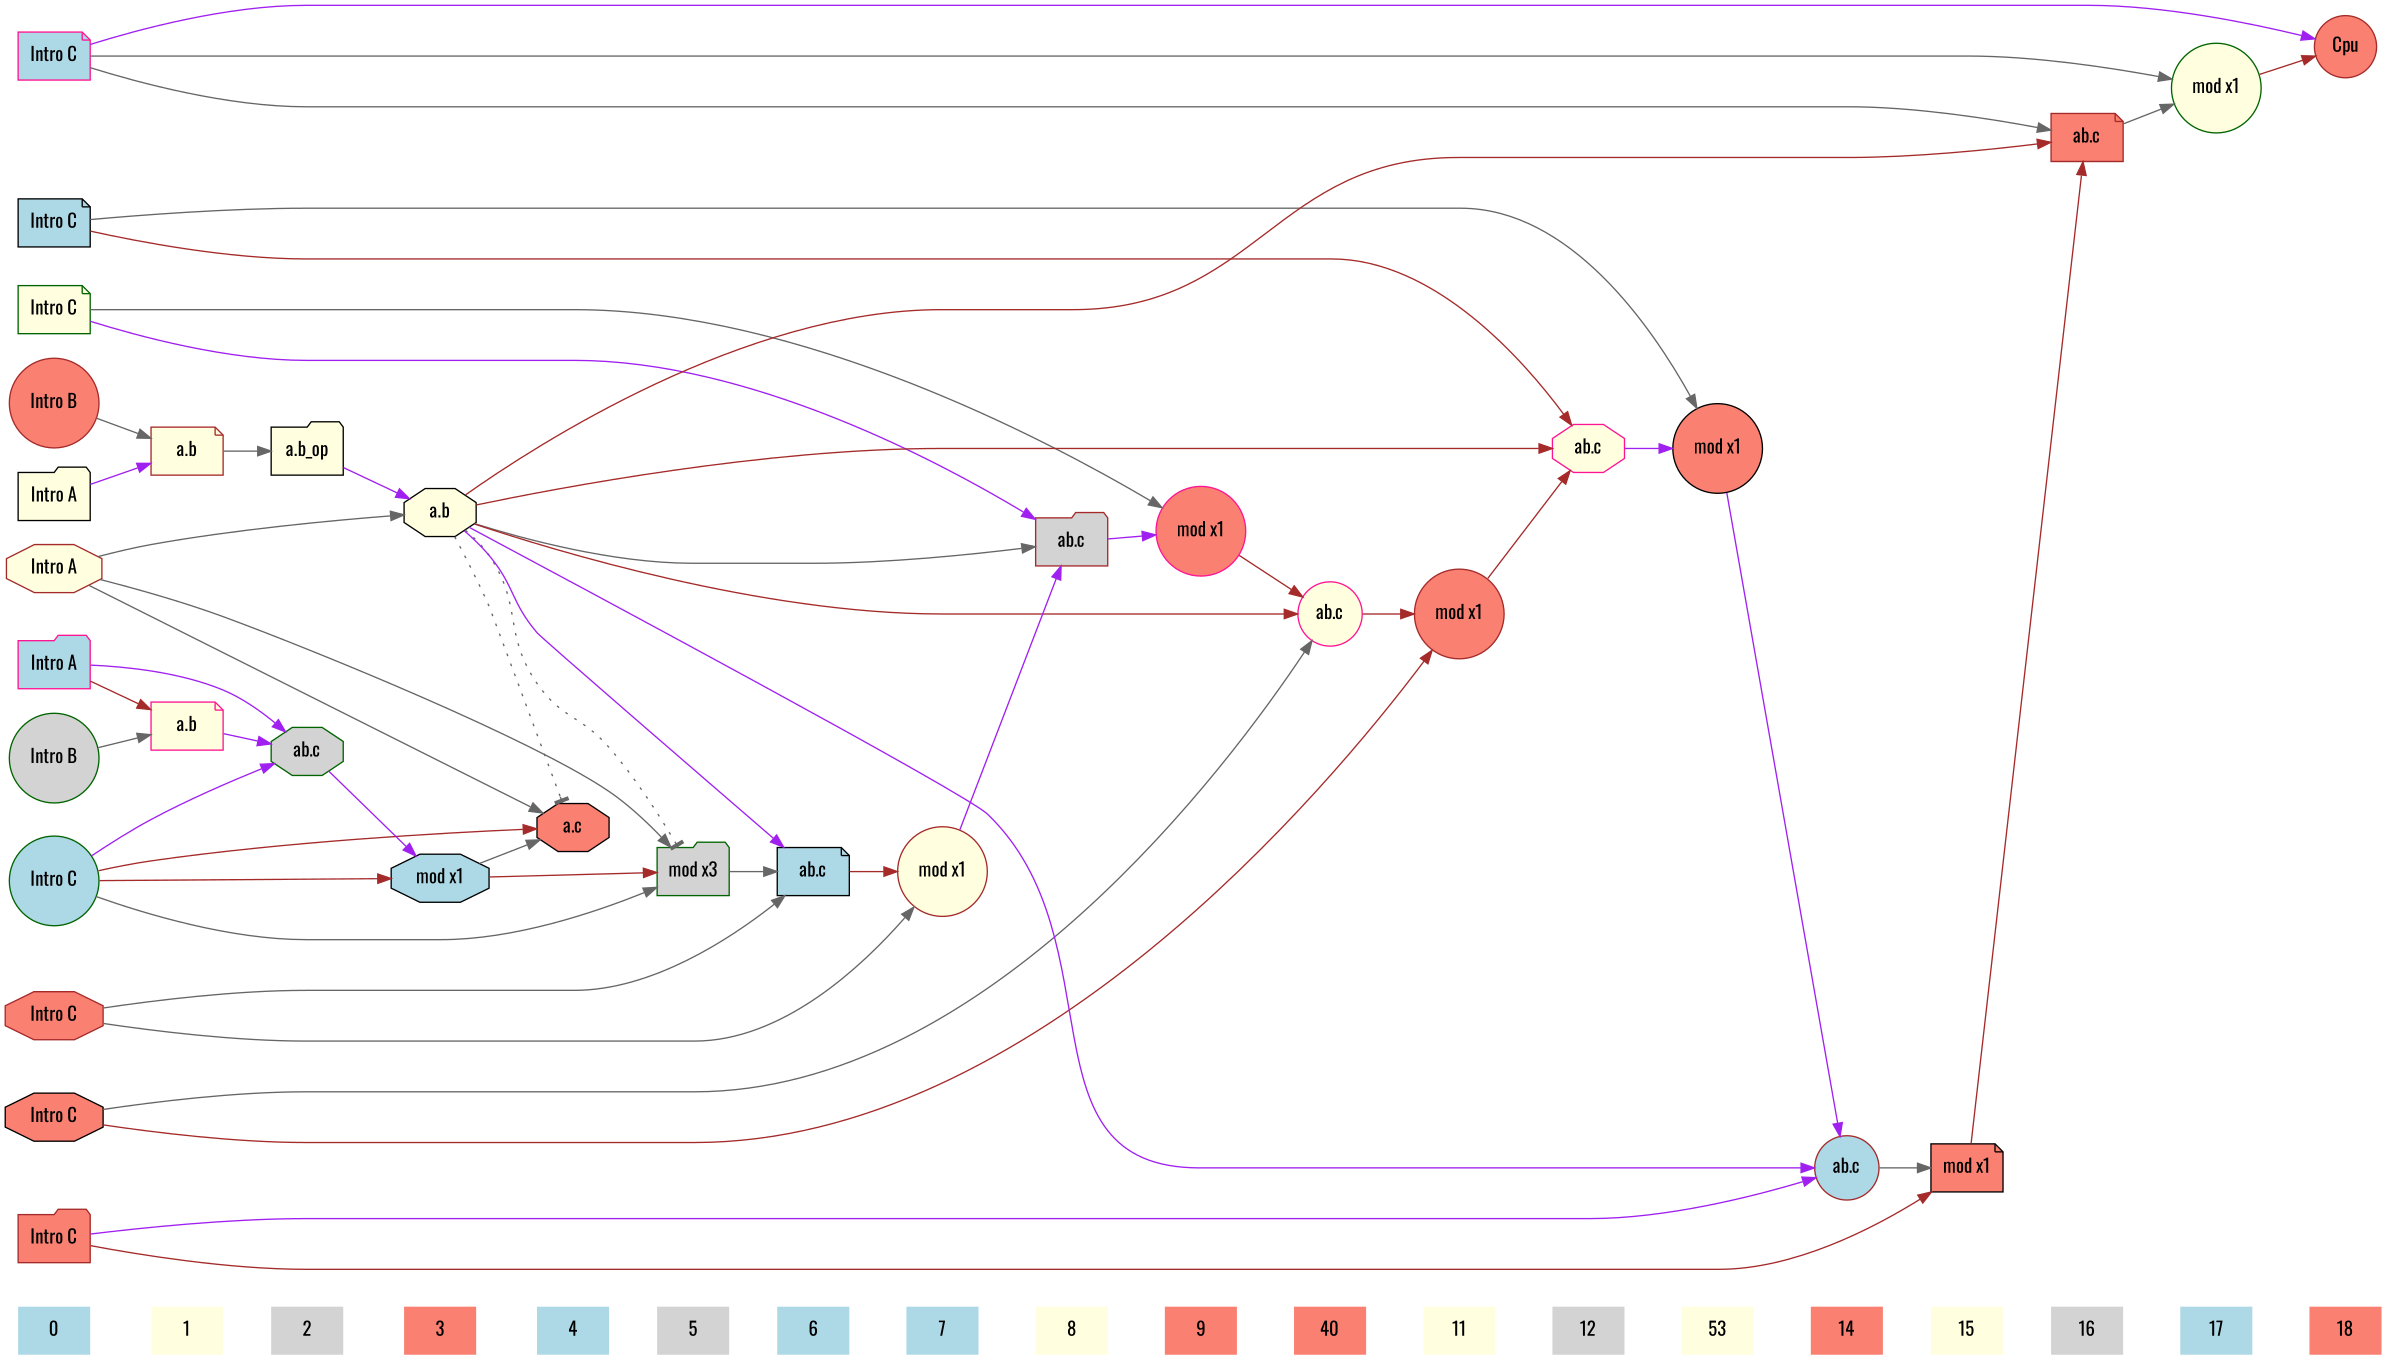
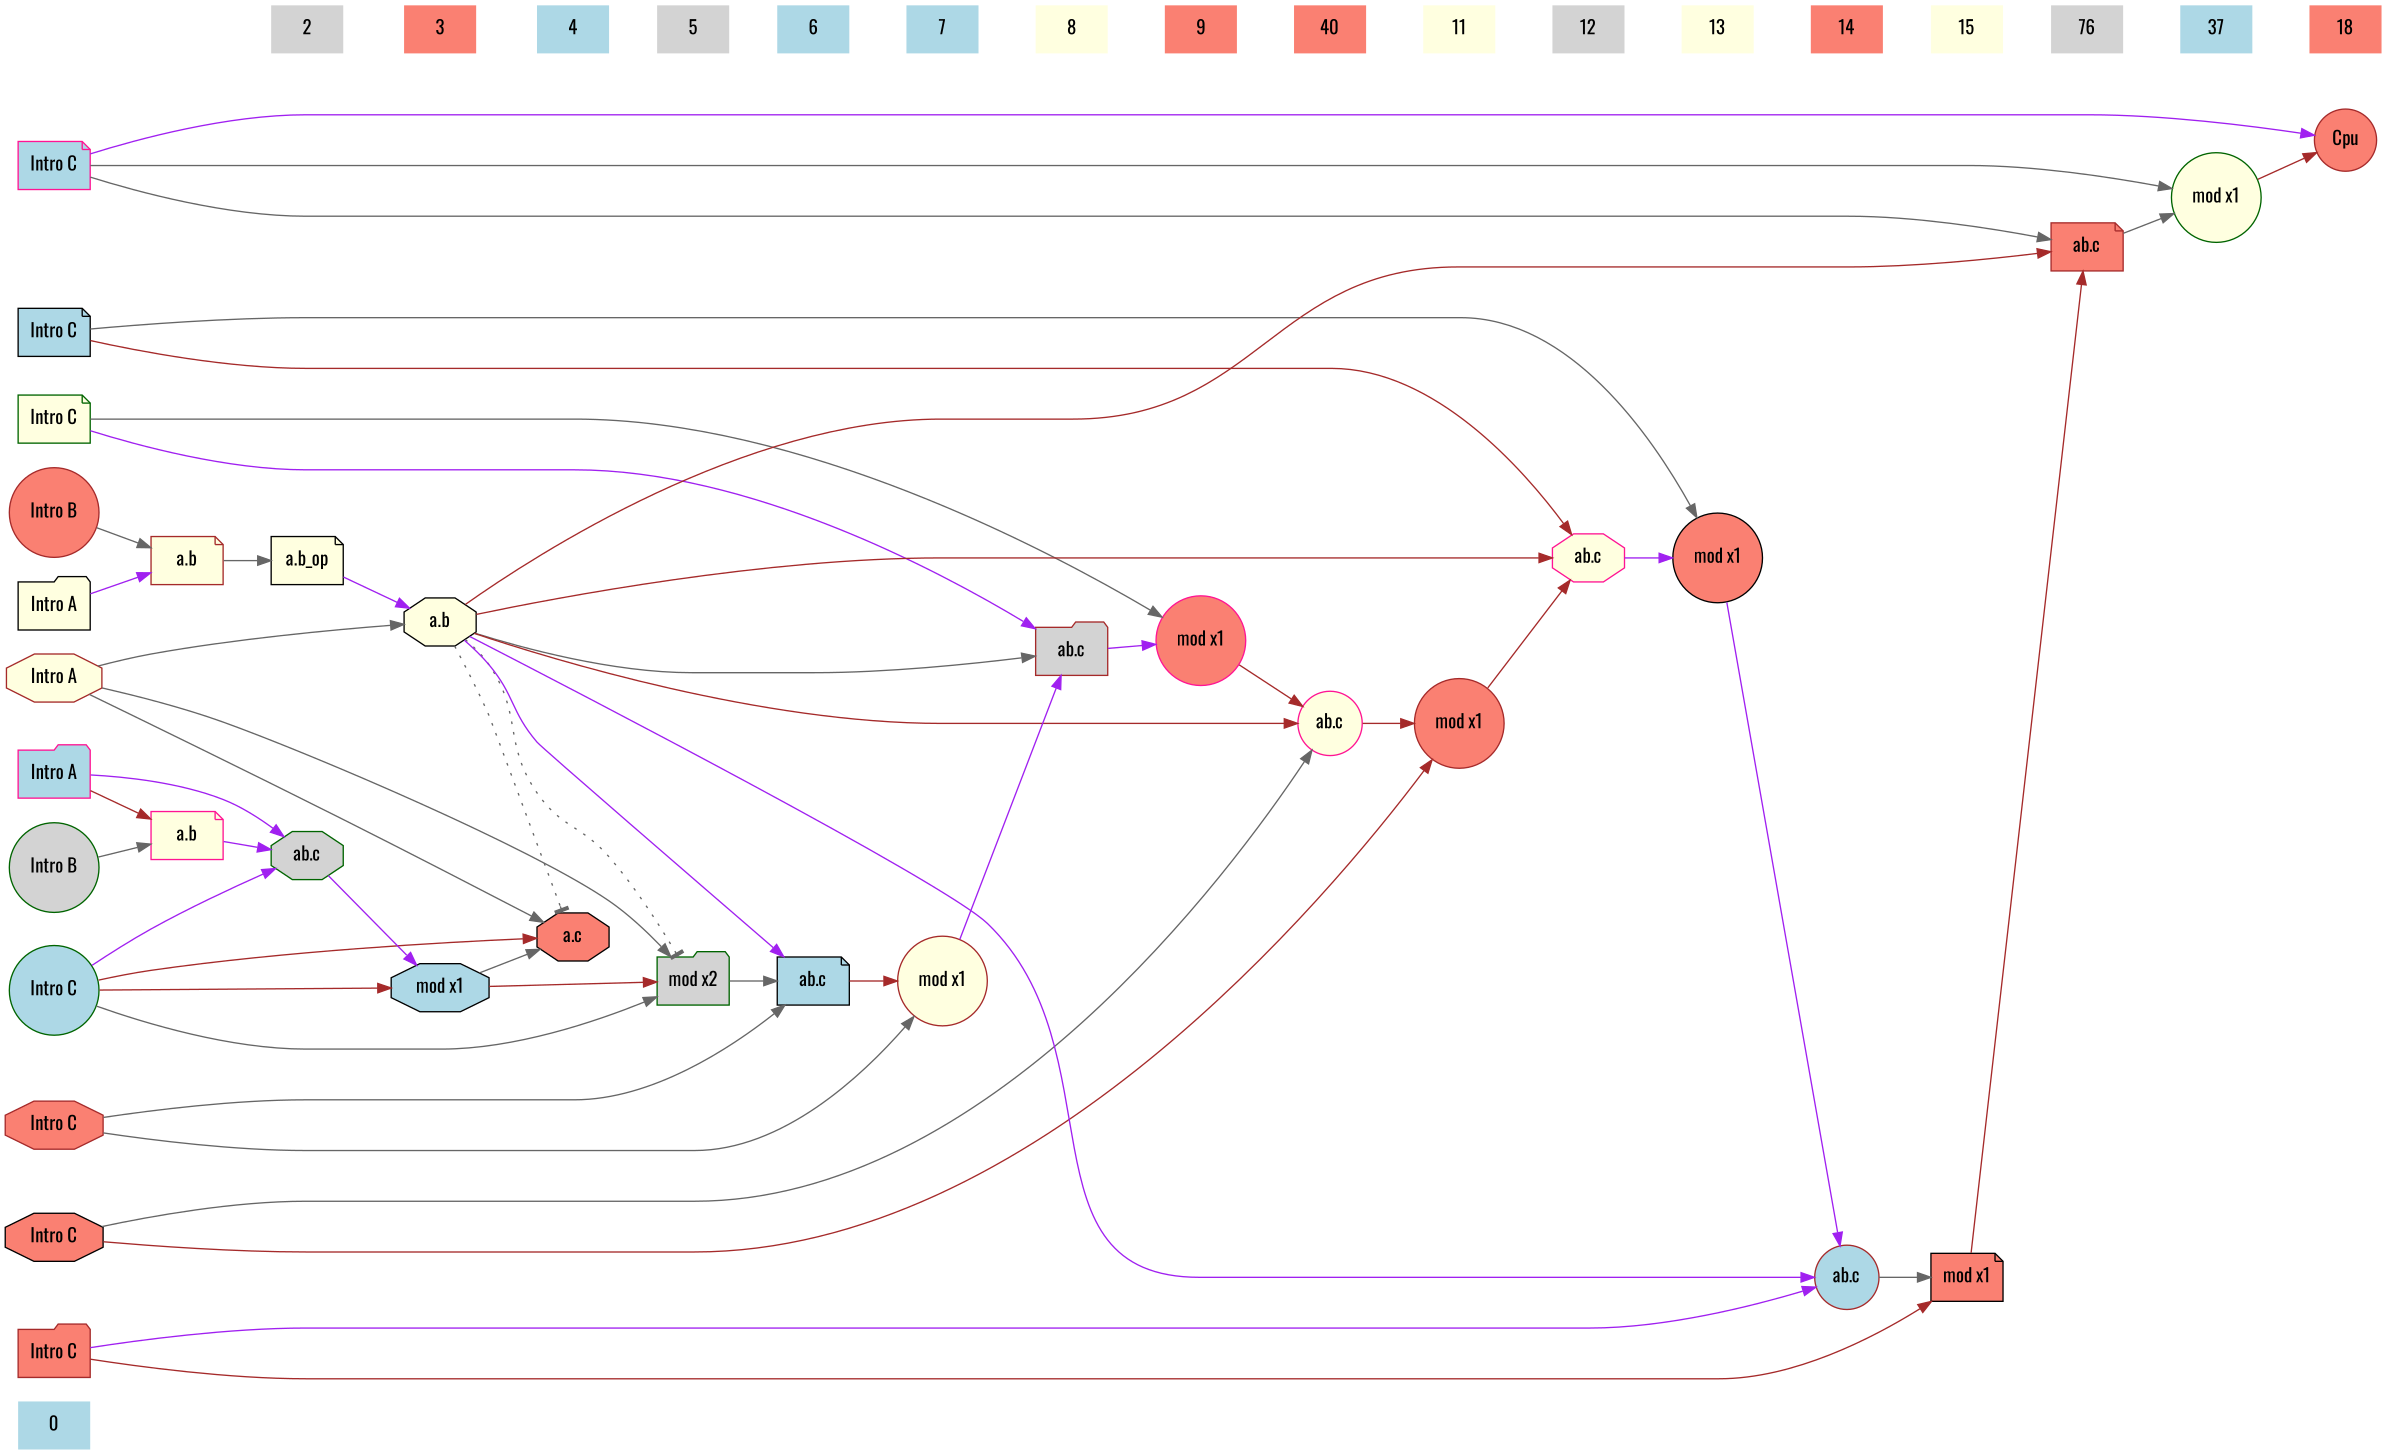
(307, 451) -> (307, 561)
(693, 872) -> (693, 981)
(187, 1331) -> none
(1718, 1331) -> (1718, 29)
(2087, 1331) -> (2087, 29)
(2216, 1331) -> (2216, 29)
